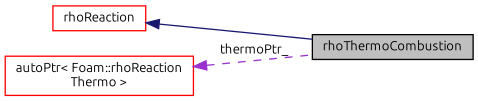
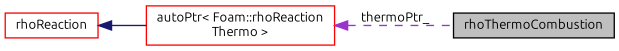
(236, 32) -> (129, 25)
